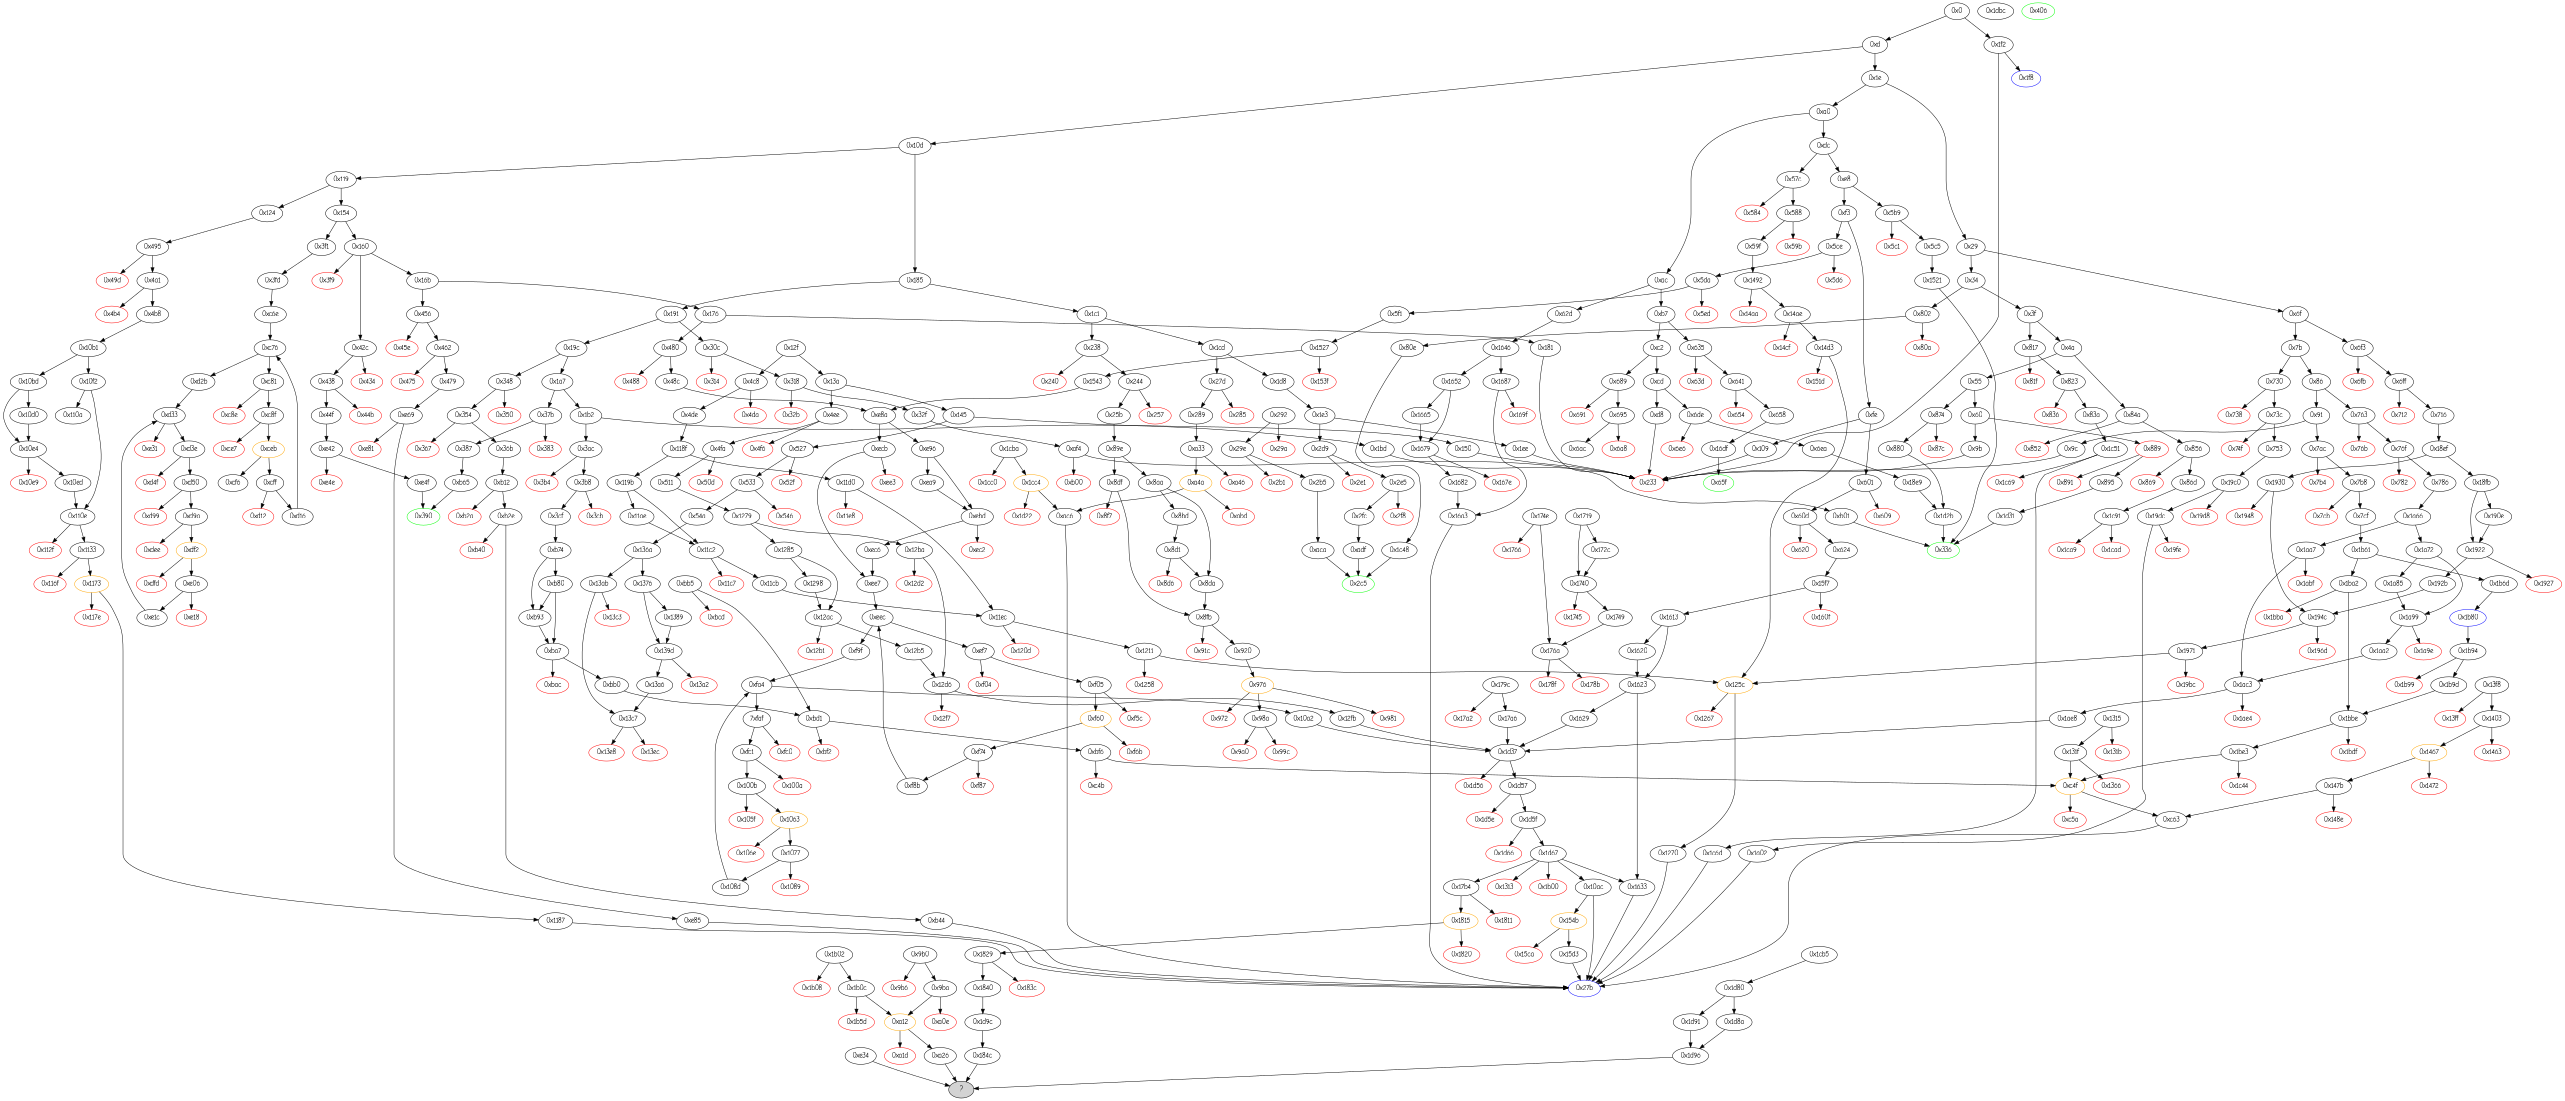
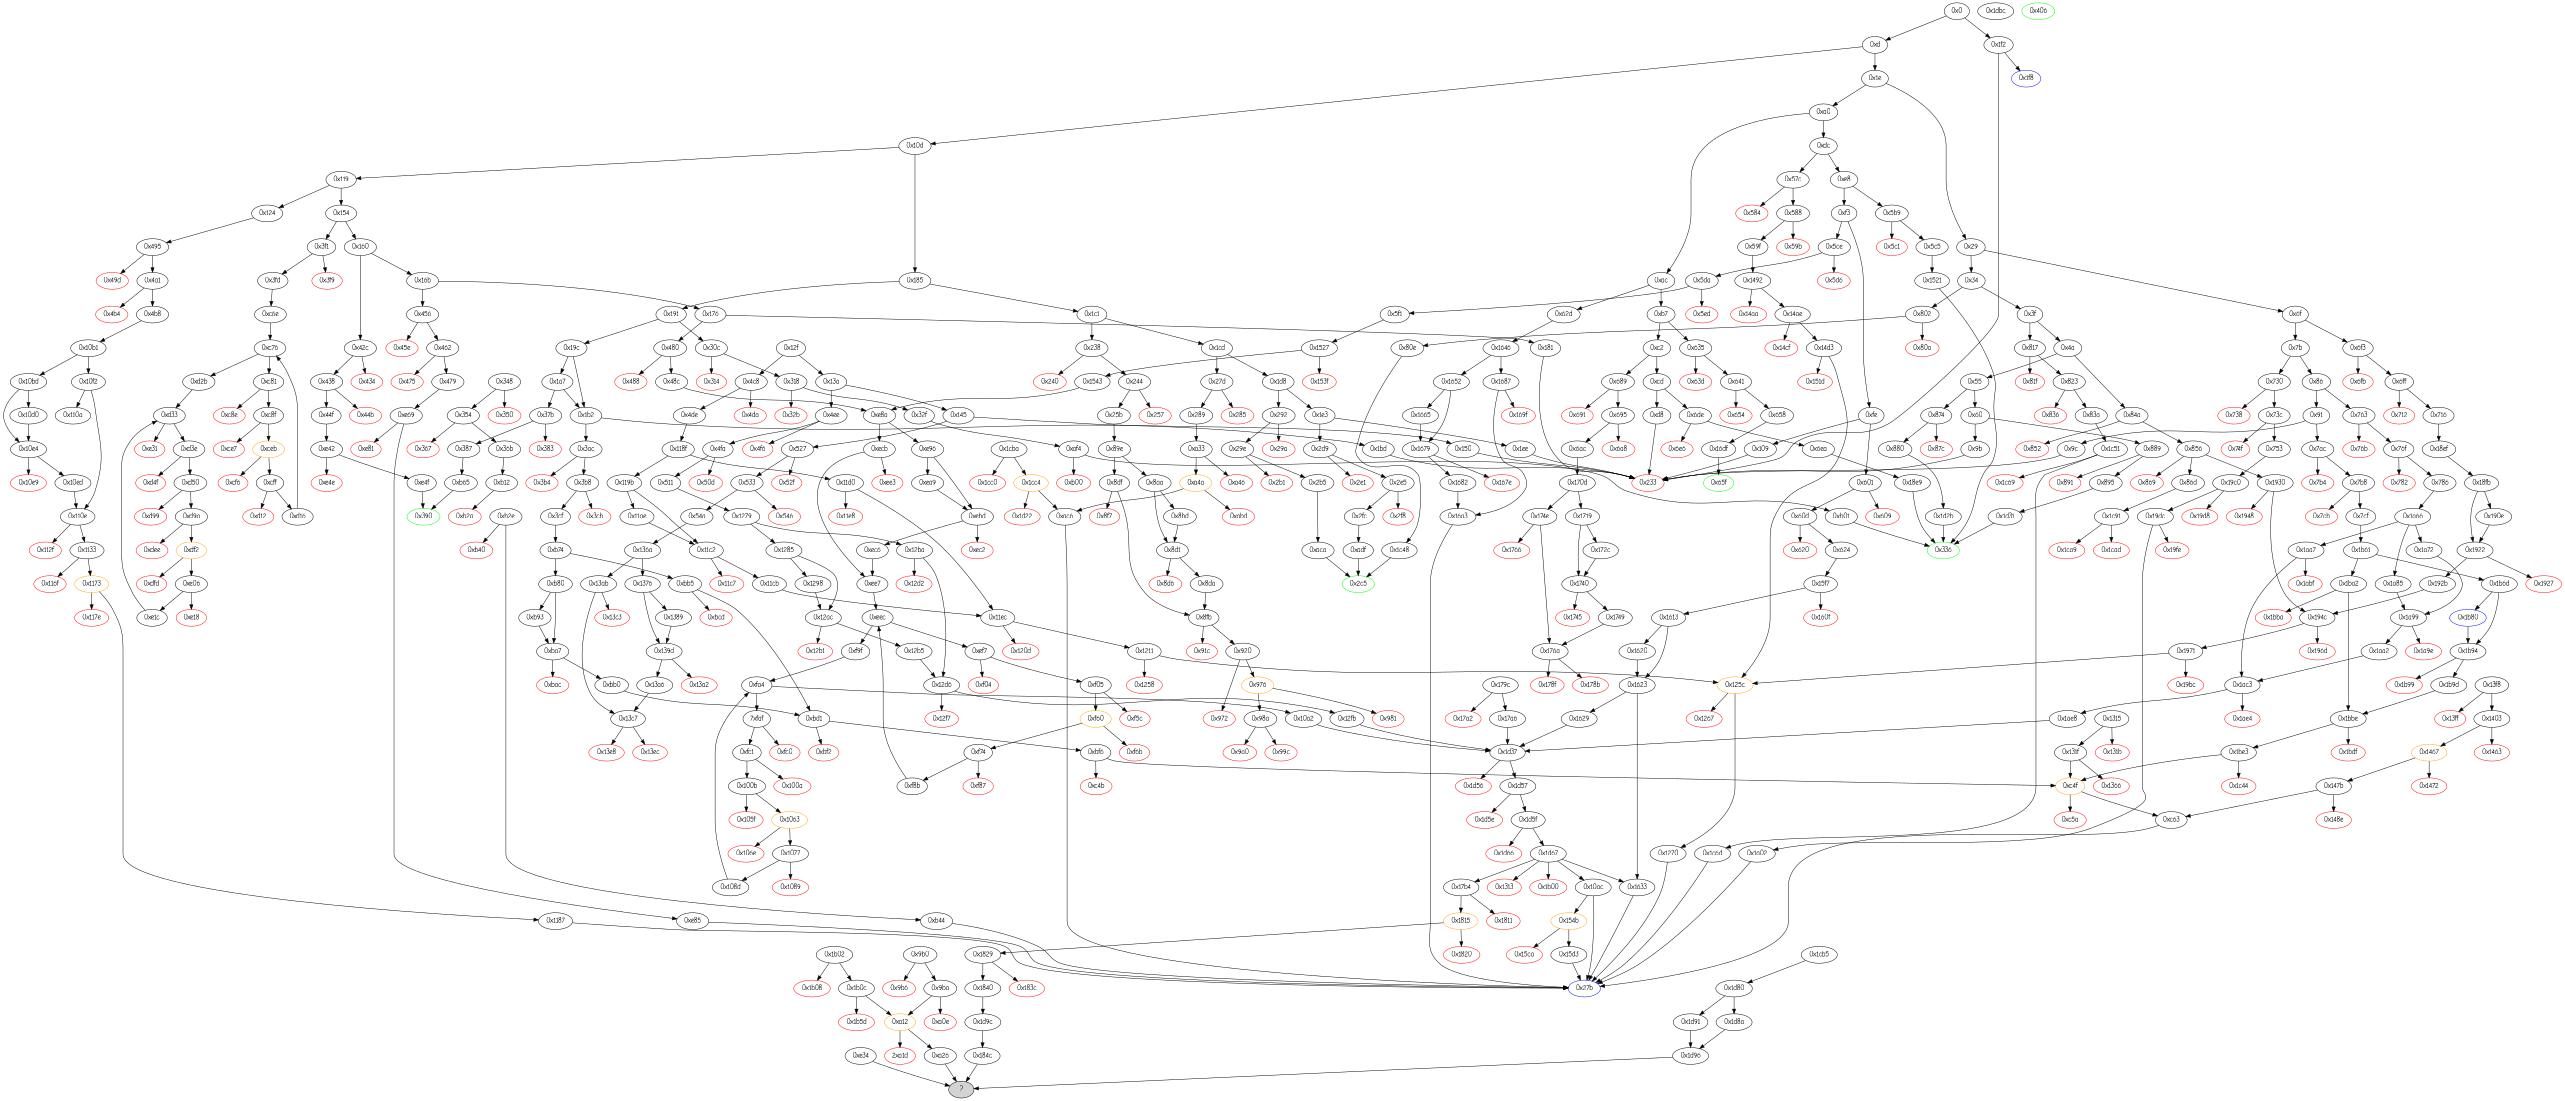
(345, 262) -> (324, 262)
(540, 364) -> (578, 380)
none -> (1278, 396)
(2152, 449) -> (2152, 449)
(2360, 466) -> (2232, 465)
(233, 483) -> (233, 483)
none -> (1577, 483)
(504, 498) -> none
(1926, 498) -> (1918, 517)
(1206, 520) -> (1157, 516)
(2410, 566) -> (2400, 548)
(533, 579) -> (619, 564)
none -> (2494, 619)
(1244, 697) -> (1232, 683)
(900, 1056) -> (900, 1056)
